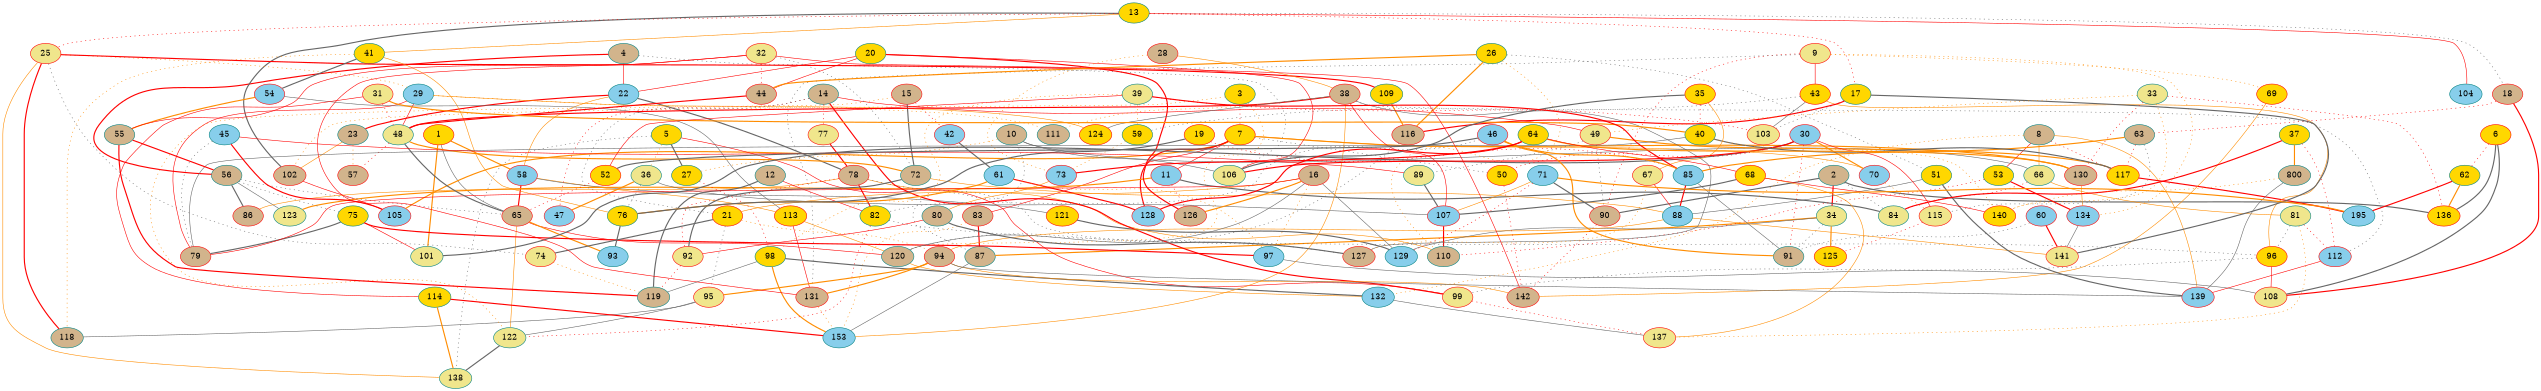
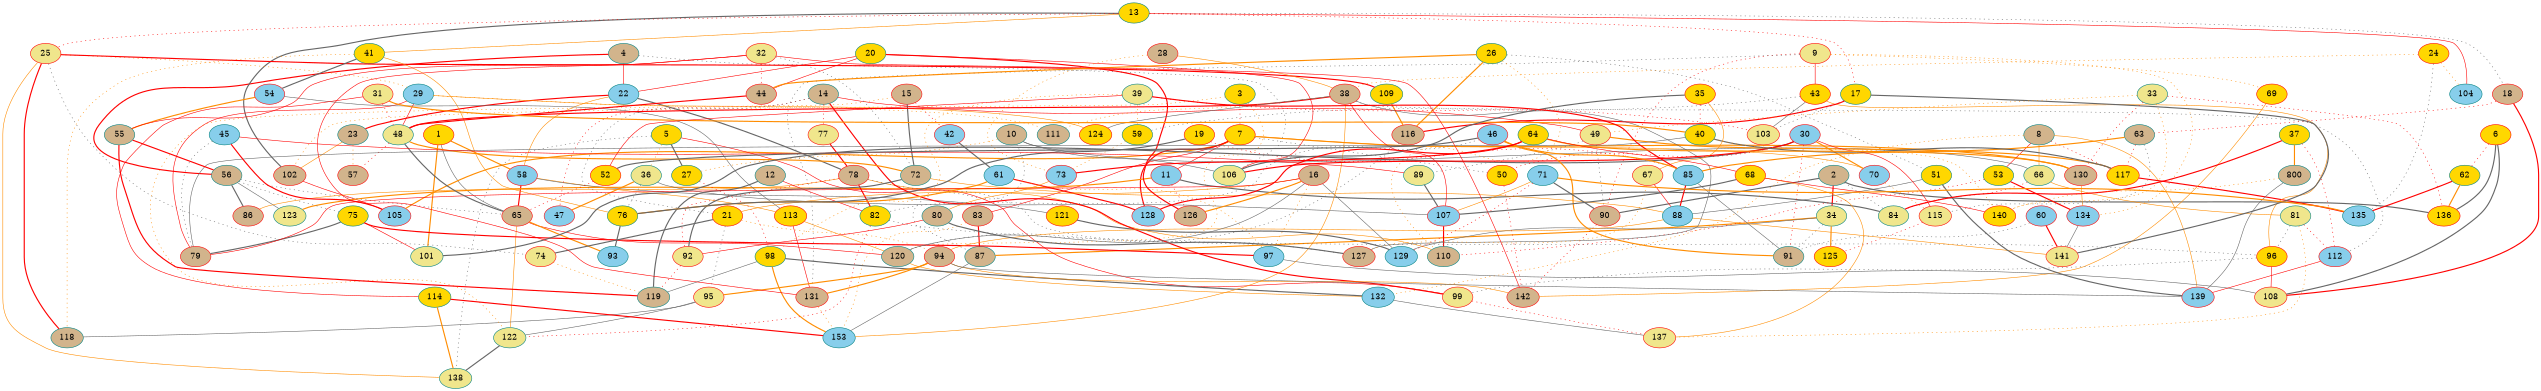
none -> (2434, 54)
(2359, 216) -> (2359, 216)
